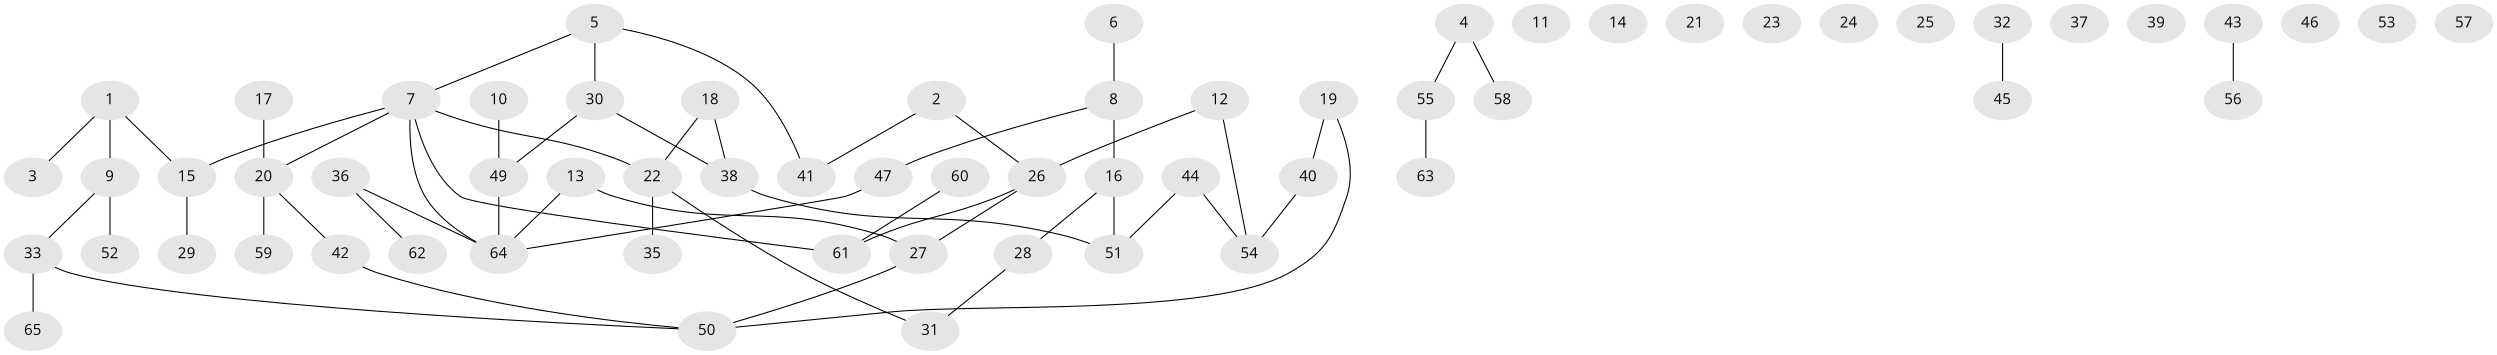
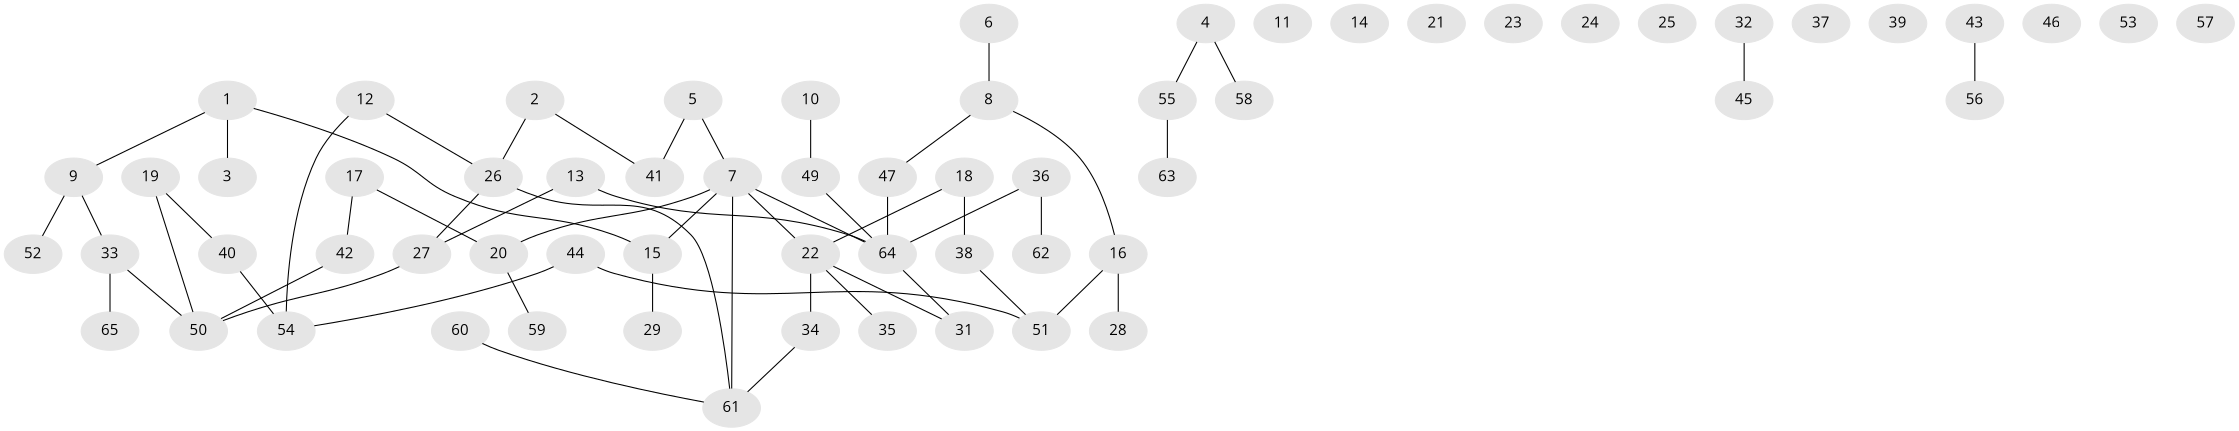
(595, 100) -> none
(302, 216) -> (350, 216)
(977, 293) -> (922, 289)
none -> (811, 331)
